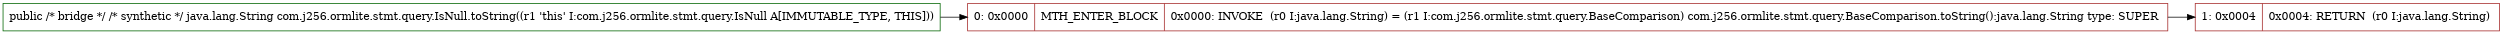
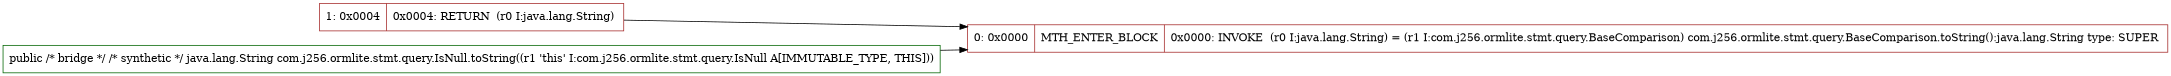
(2178, 17) -> (792, 23)
